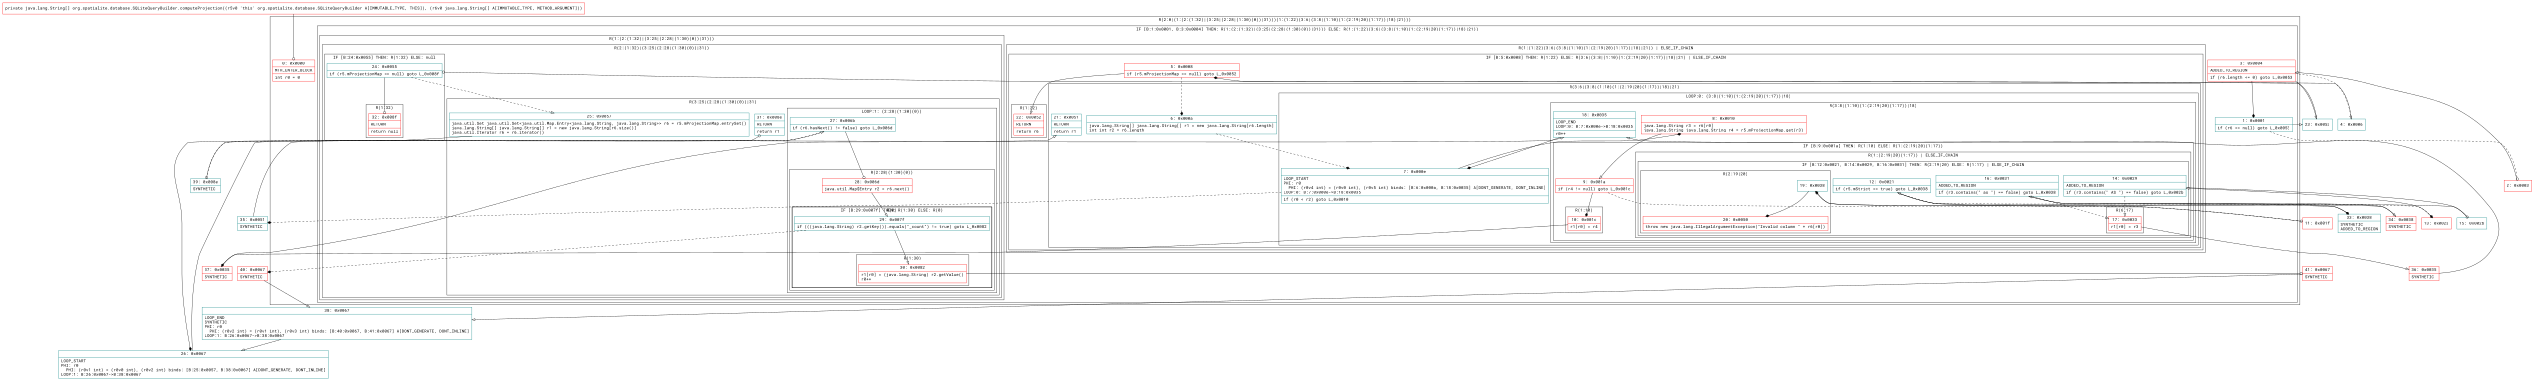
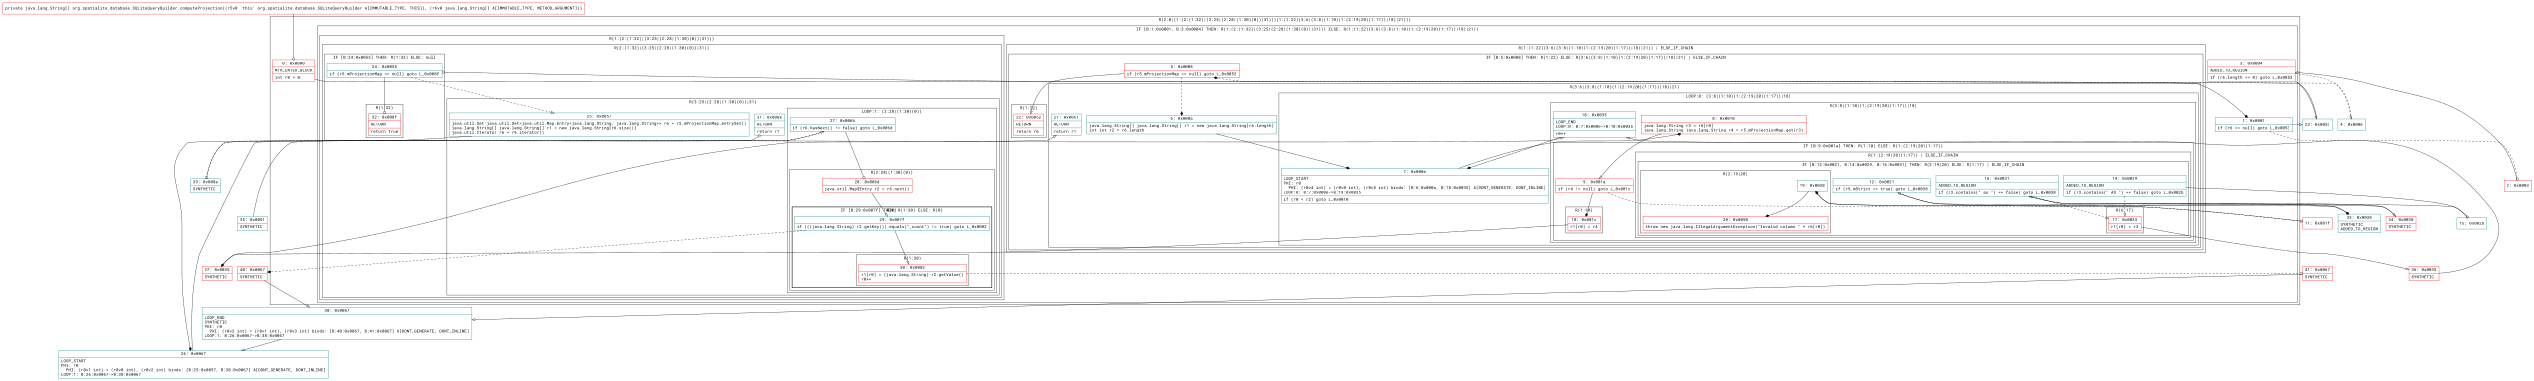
(1796, 82) -> (1796, 82)
(2253, 97) -> (897, 82)
(385, 132) -> (385, 132)
(1281, 151) -> (1281, 151)
(776, 207) -> none
(2436, 223) -> none
(1633, 274) -> (1633, 274)
